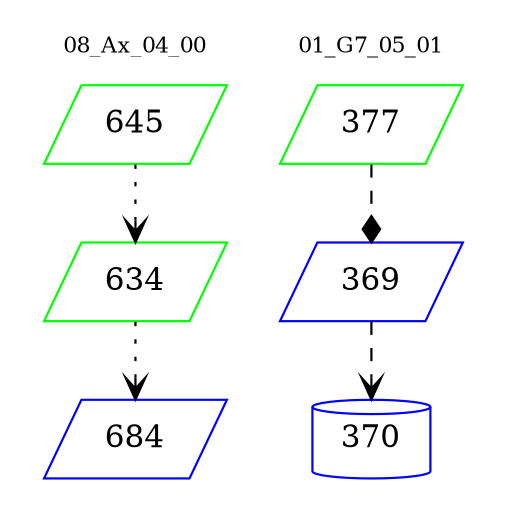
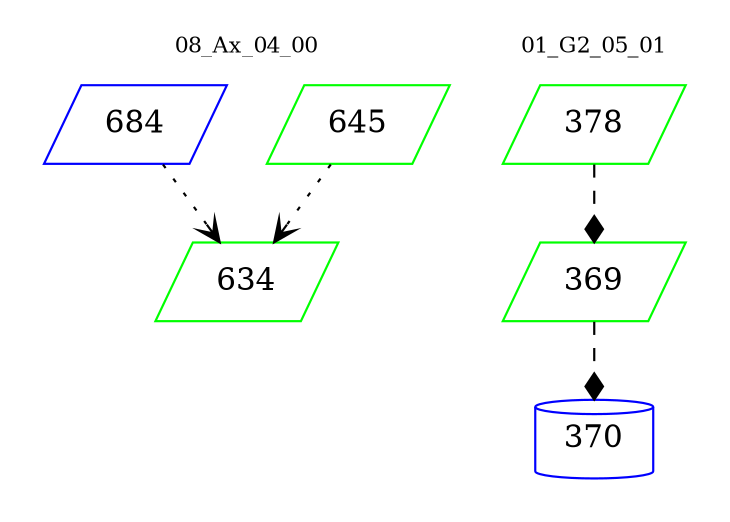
(371, 47) -> (594, 47)
(371, 125) -> (594, 125)
(371, 282) -> (594, 282)
(135, 350) -> (185, 194)
(371, 350) -> (594, 348)
